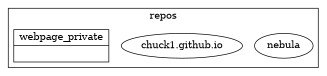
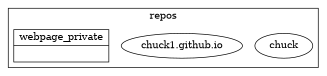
(284, 46) -> (284, 46)
